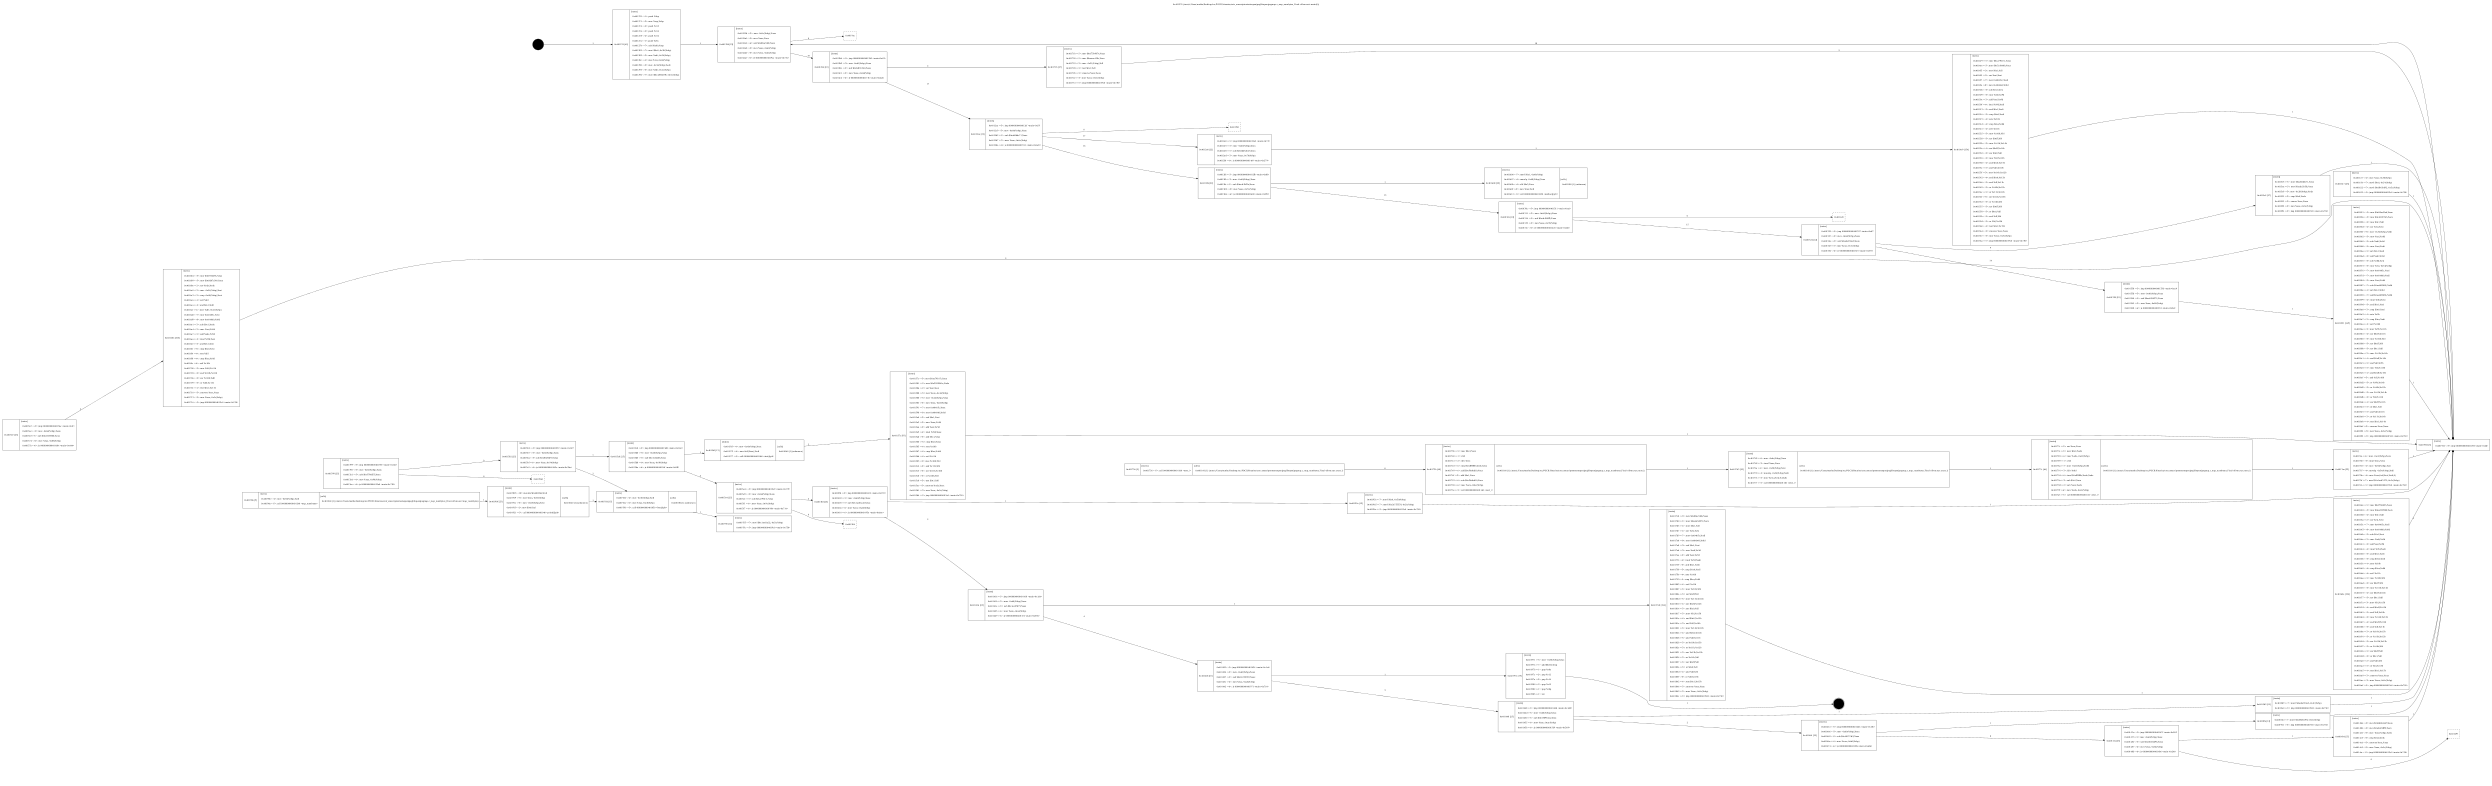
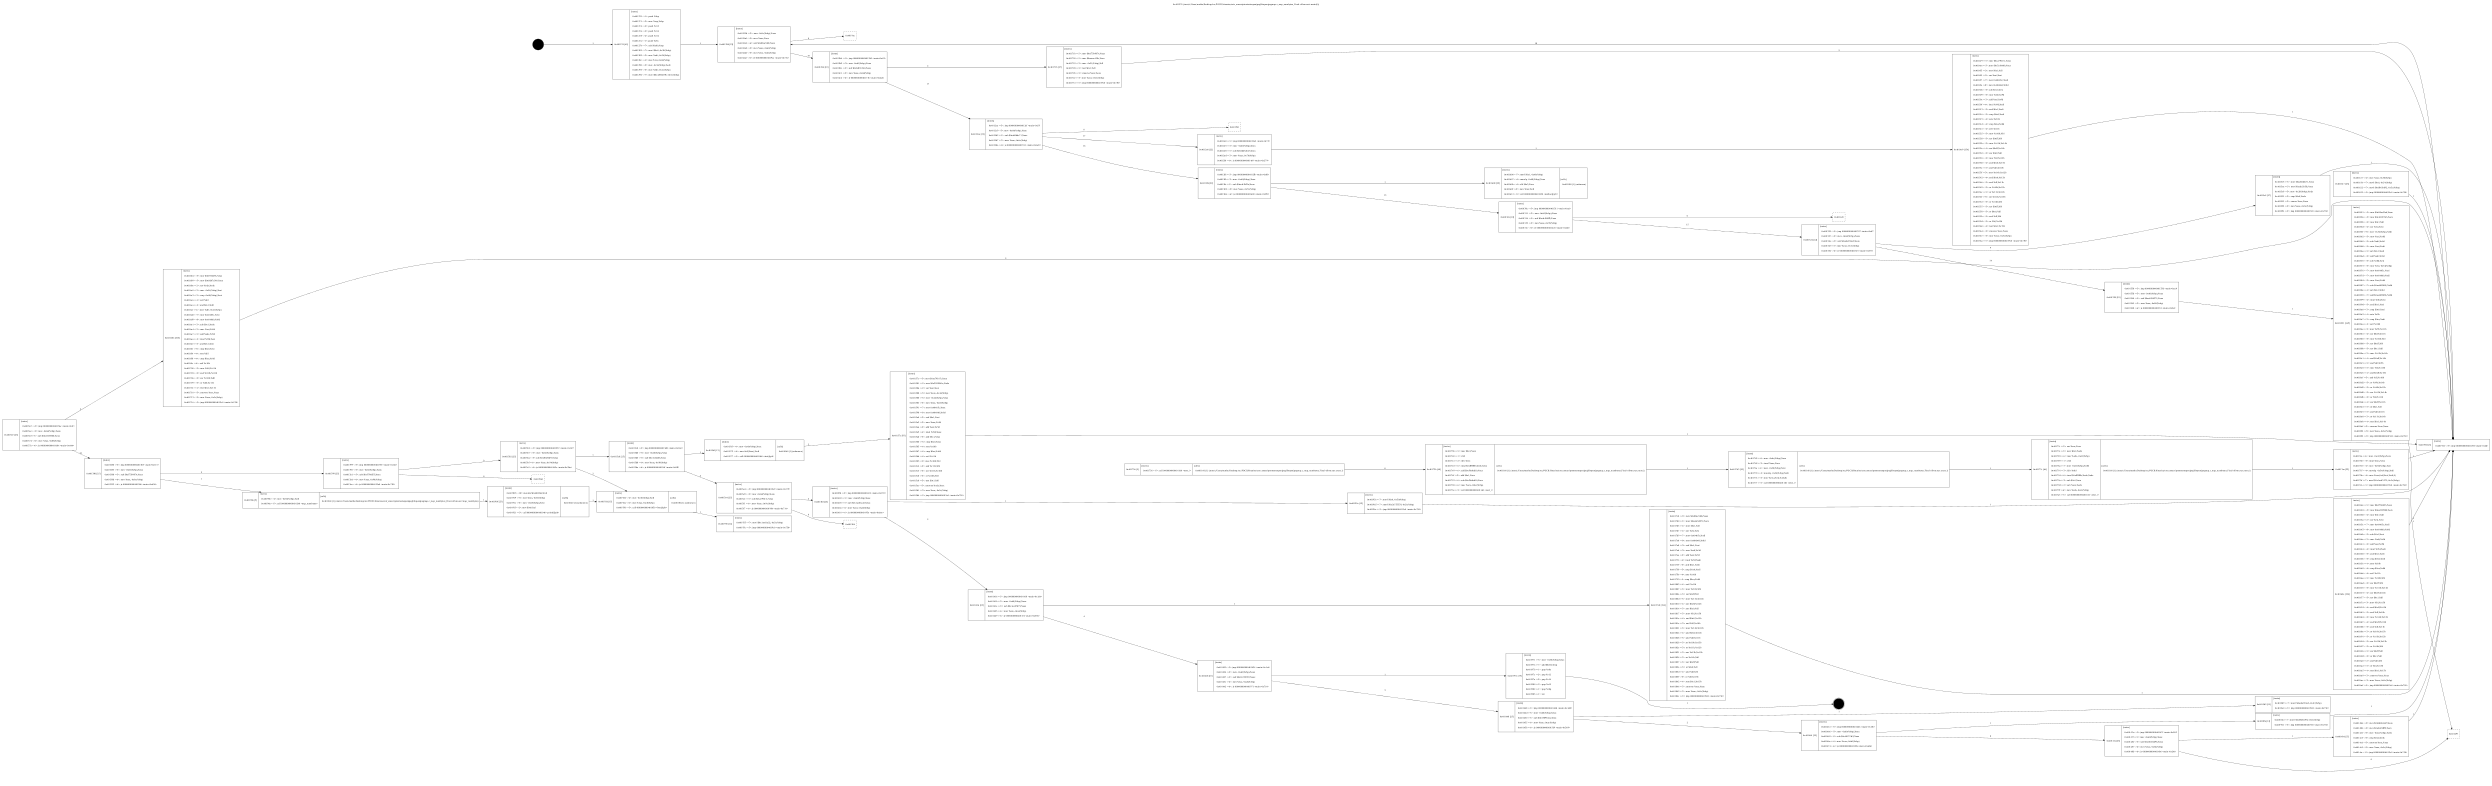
(2429, 409) -> (2421, 585)
none -> (122, 474)
(2433, 643) -> none
